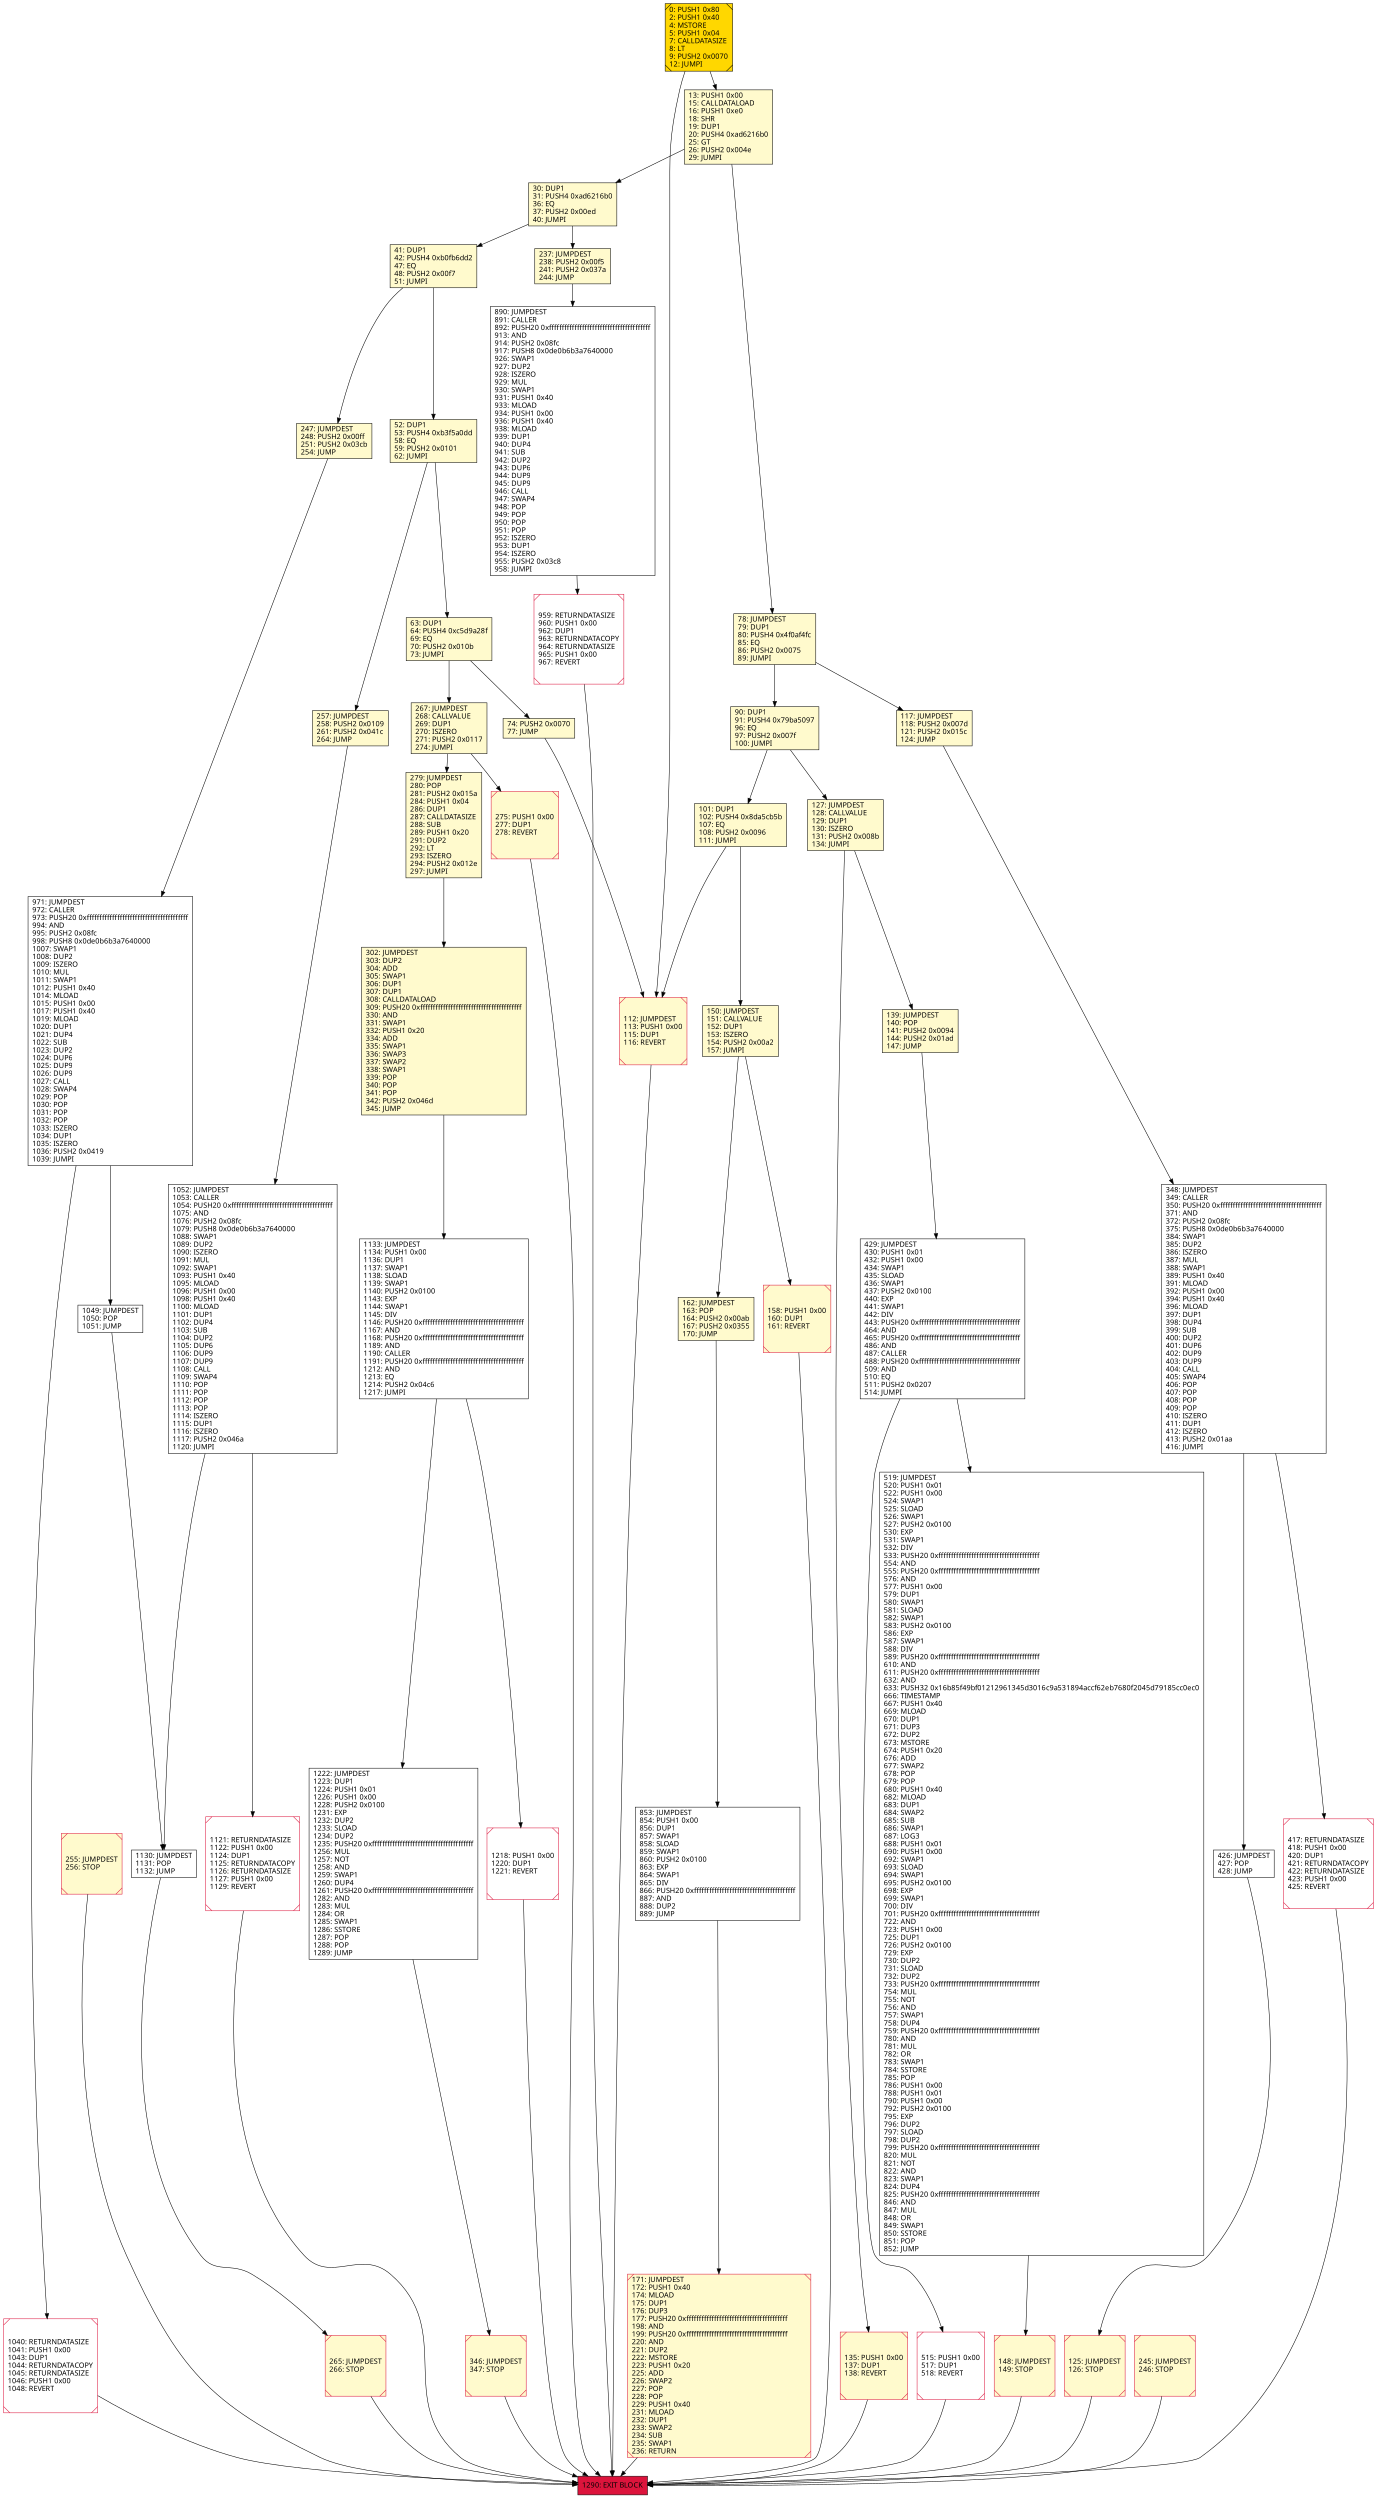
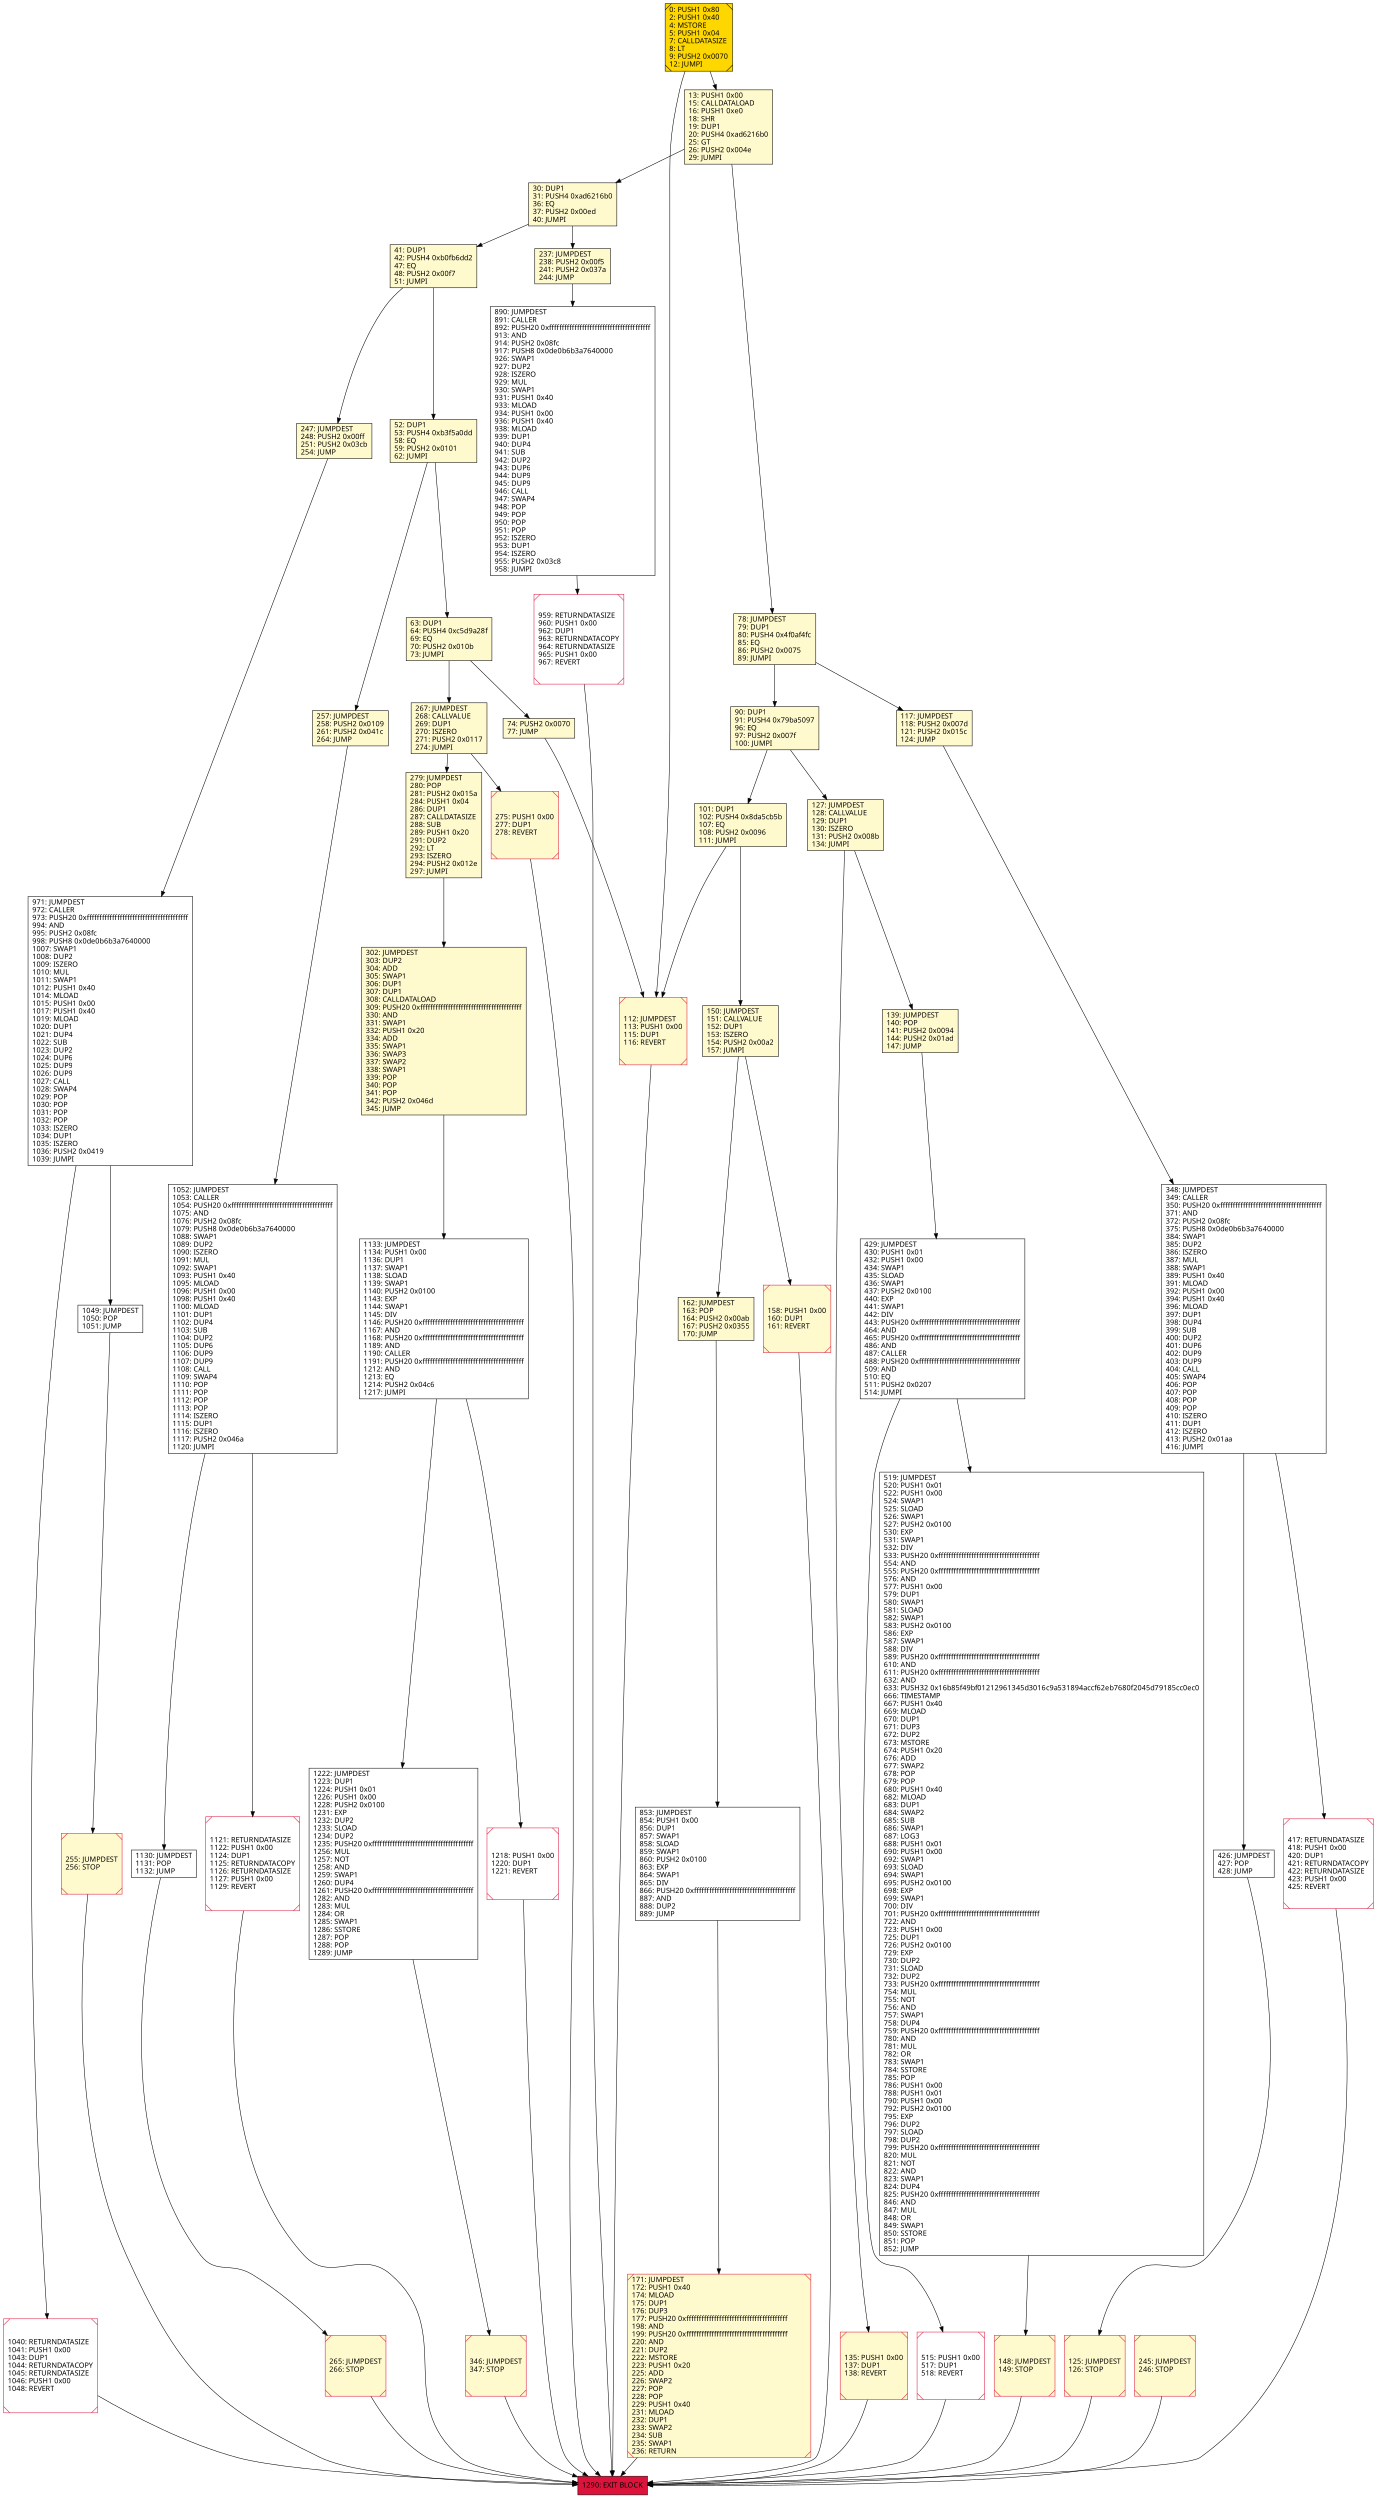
(138, 1589) -> (101, 1580)
